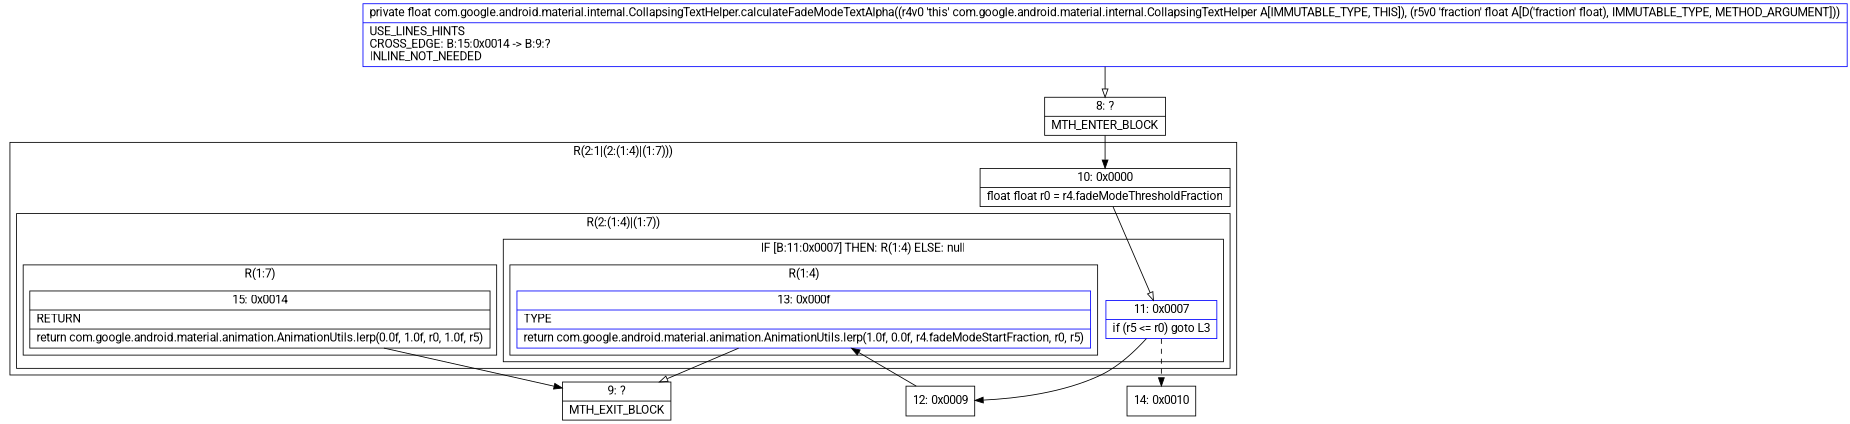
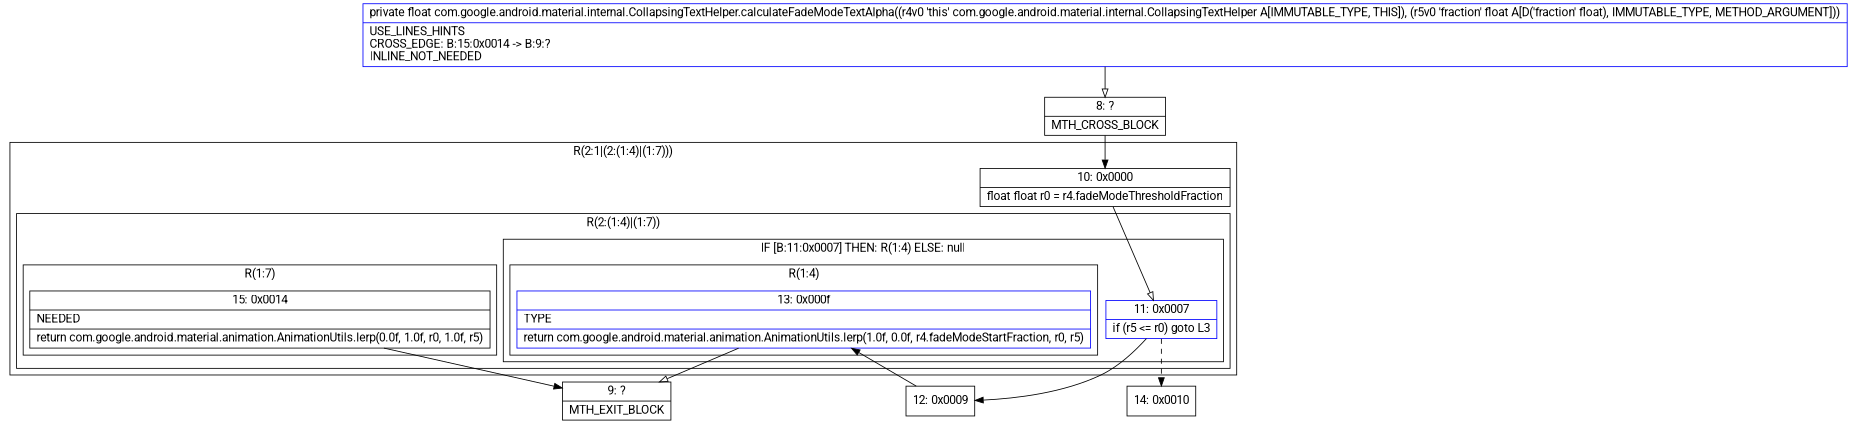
(1105, 125) -> (1105, 125)
(59, 319) -> (58, 319)
